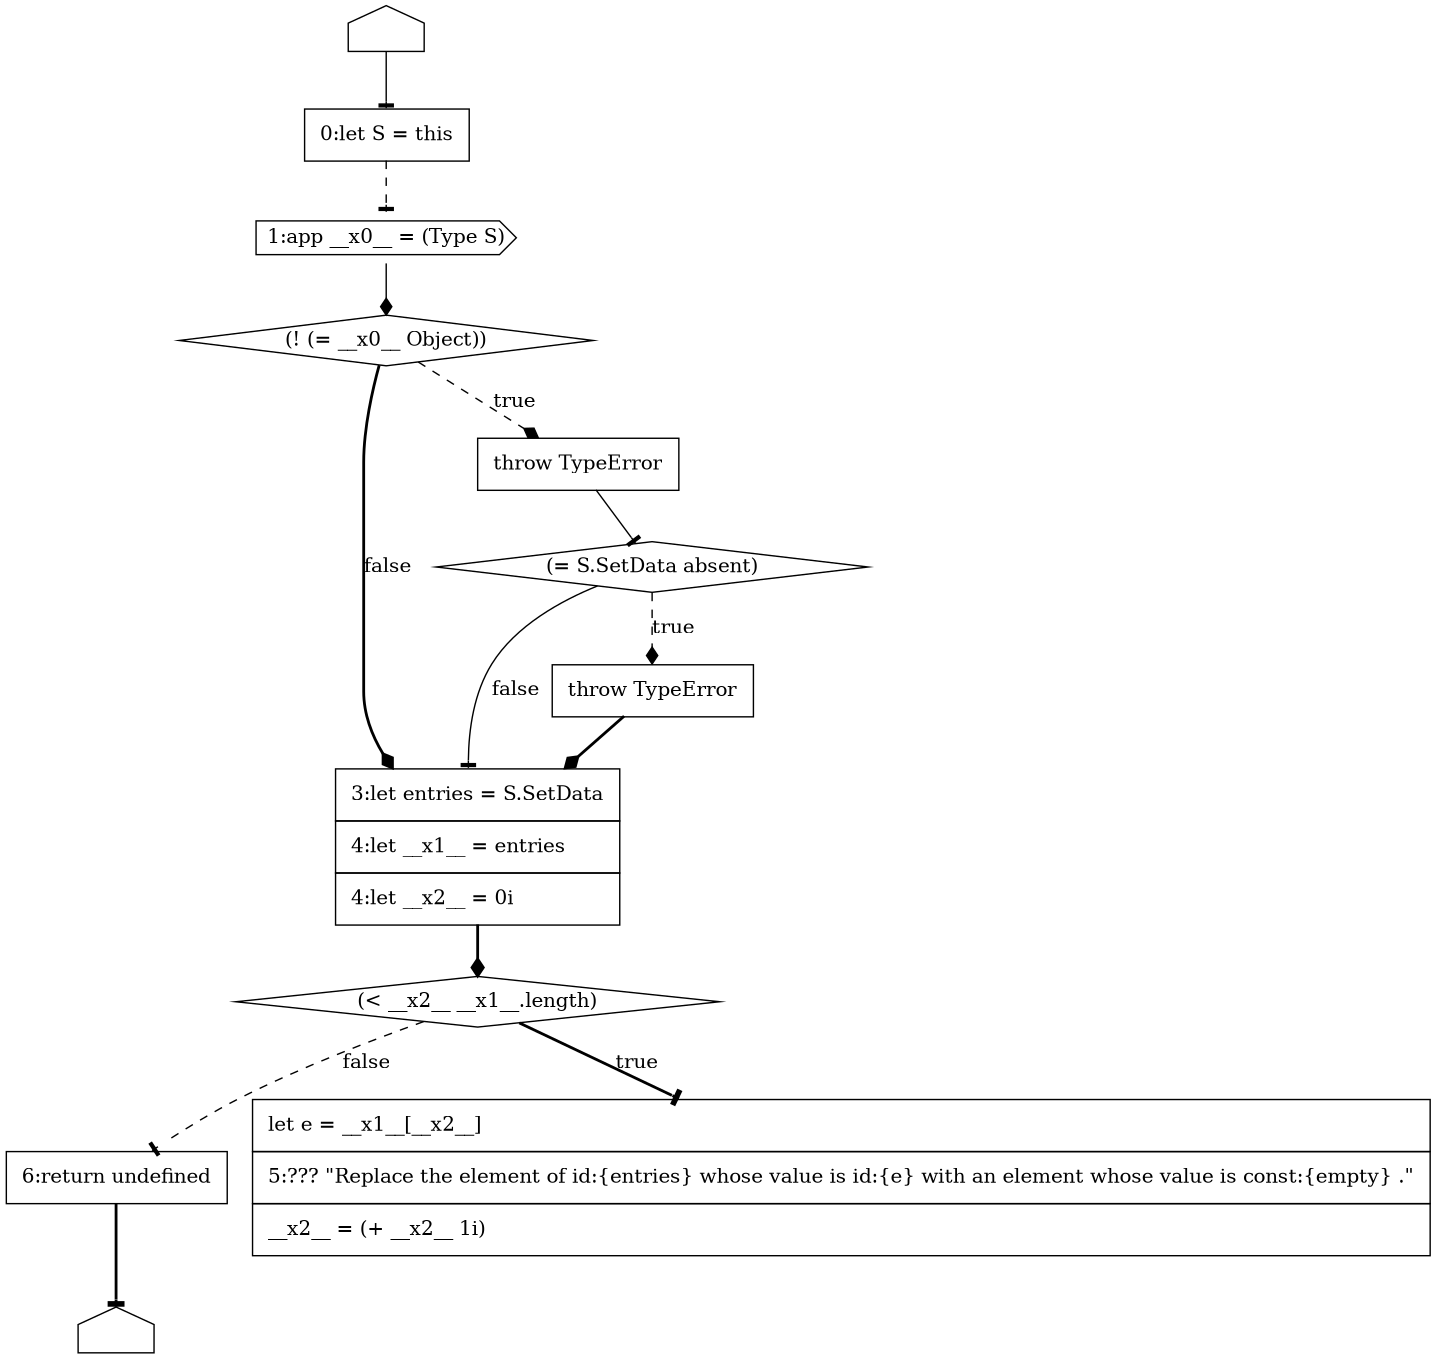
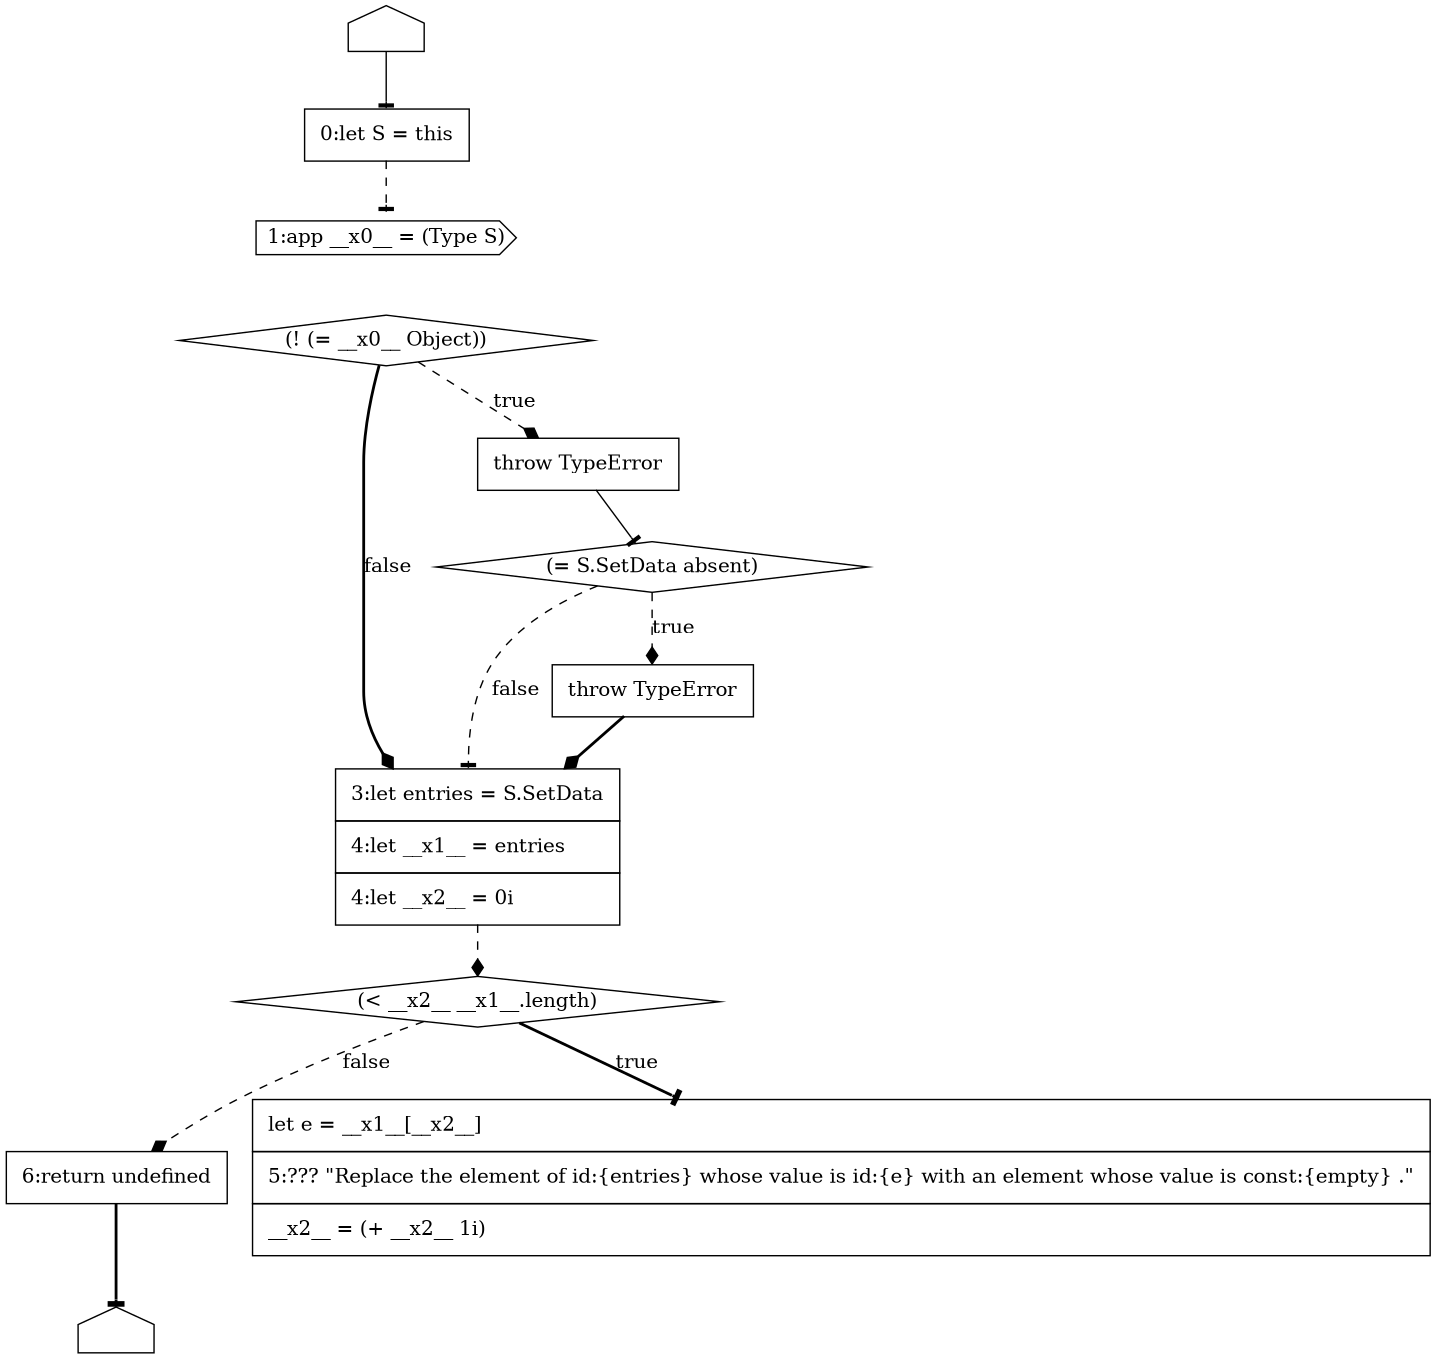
(386, 281) -> none
(501, 651) -> (501, 651)
(478, 942) -> (478, 942)
(291, 1074) -> (291, 1074)
